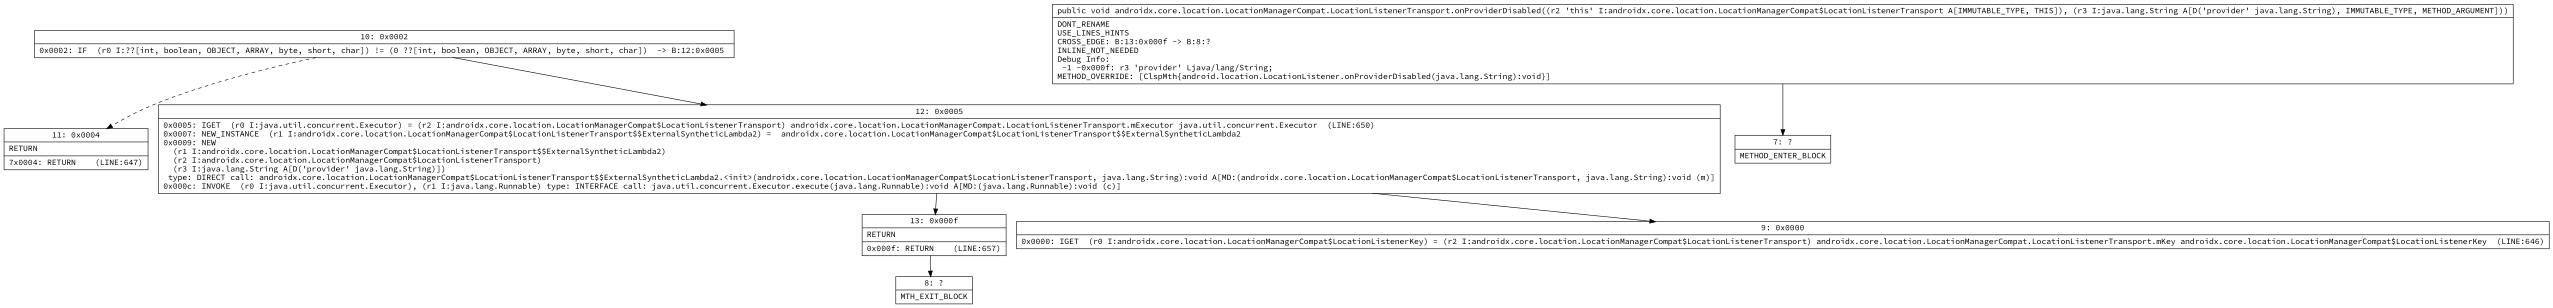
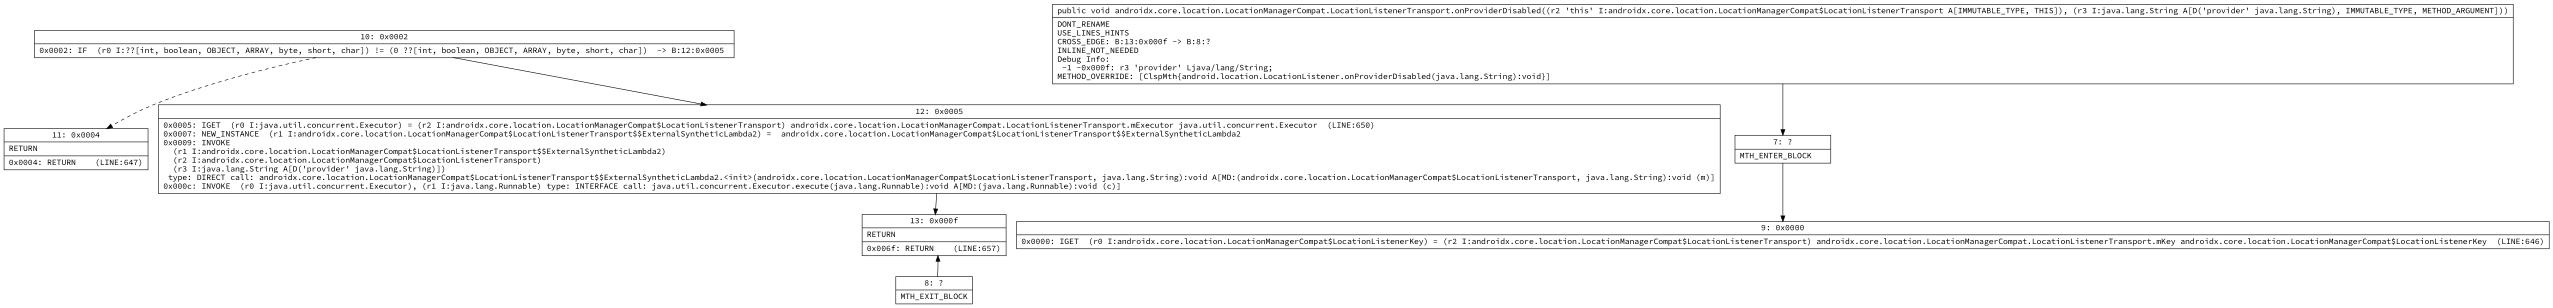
(194, 143) -> (202, 143)
(1783, 156) -> (1776, 156)
(76, 163) -> (76, 163)
(1511, 207) -> (1783, 189)
(934, 248) -> (934, 248)
(930, 263) -> (938, 269)
